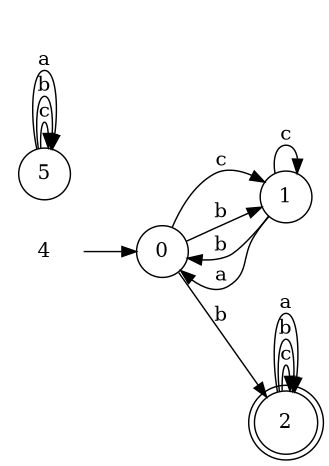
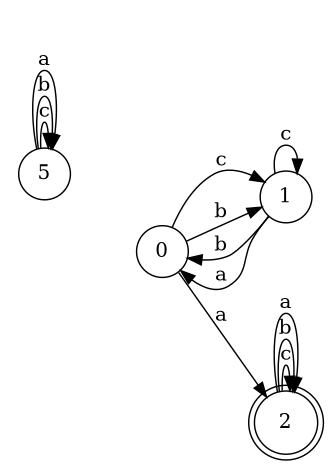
(45, 252) -> none
(221, 316) -> (221, 316)
